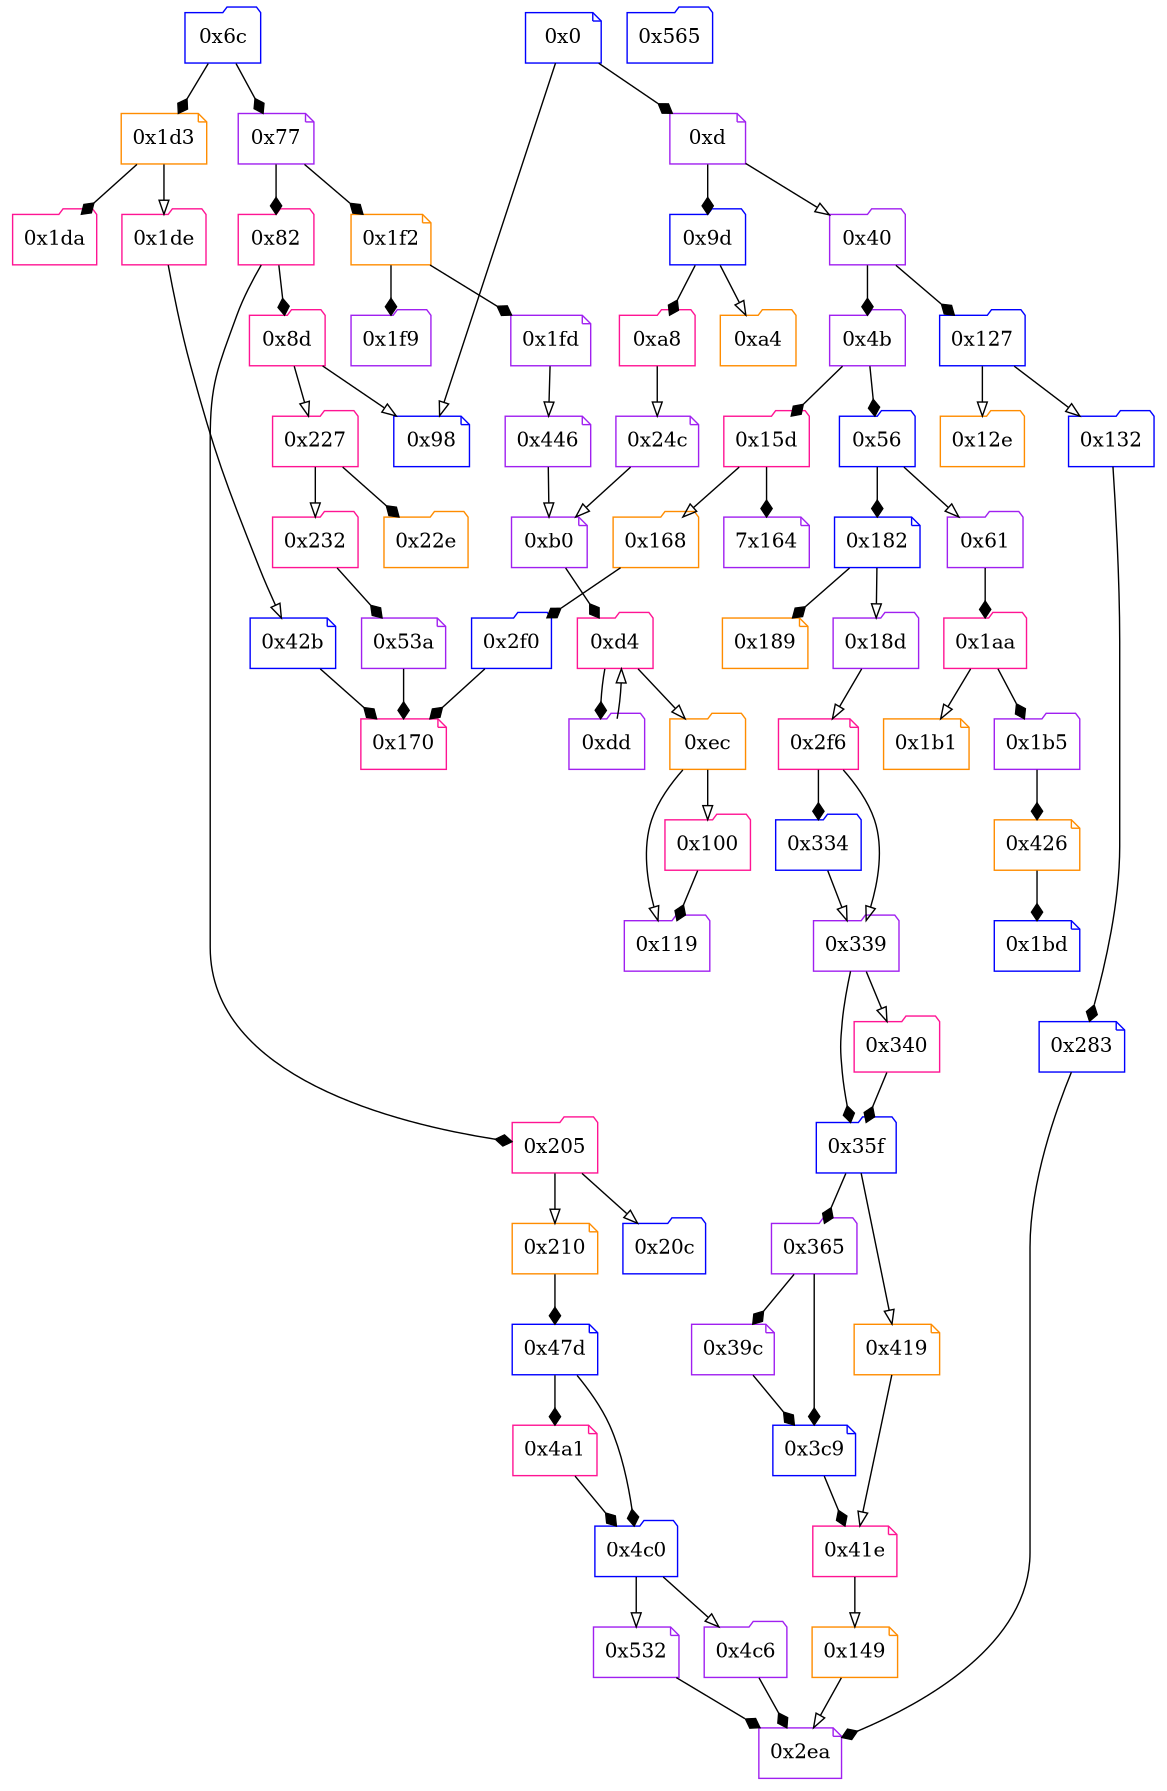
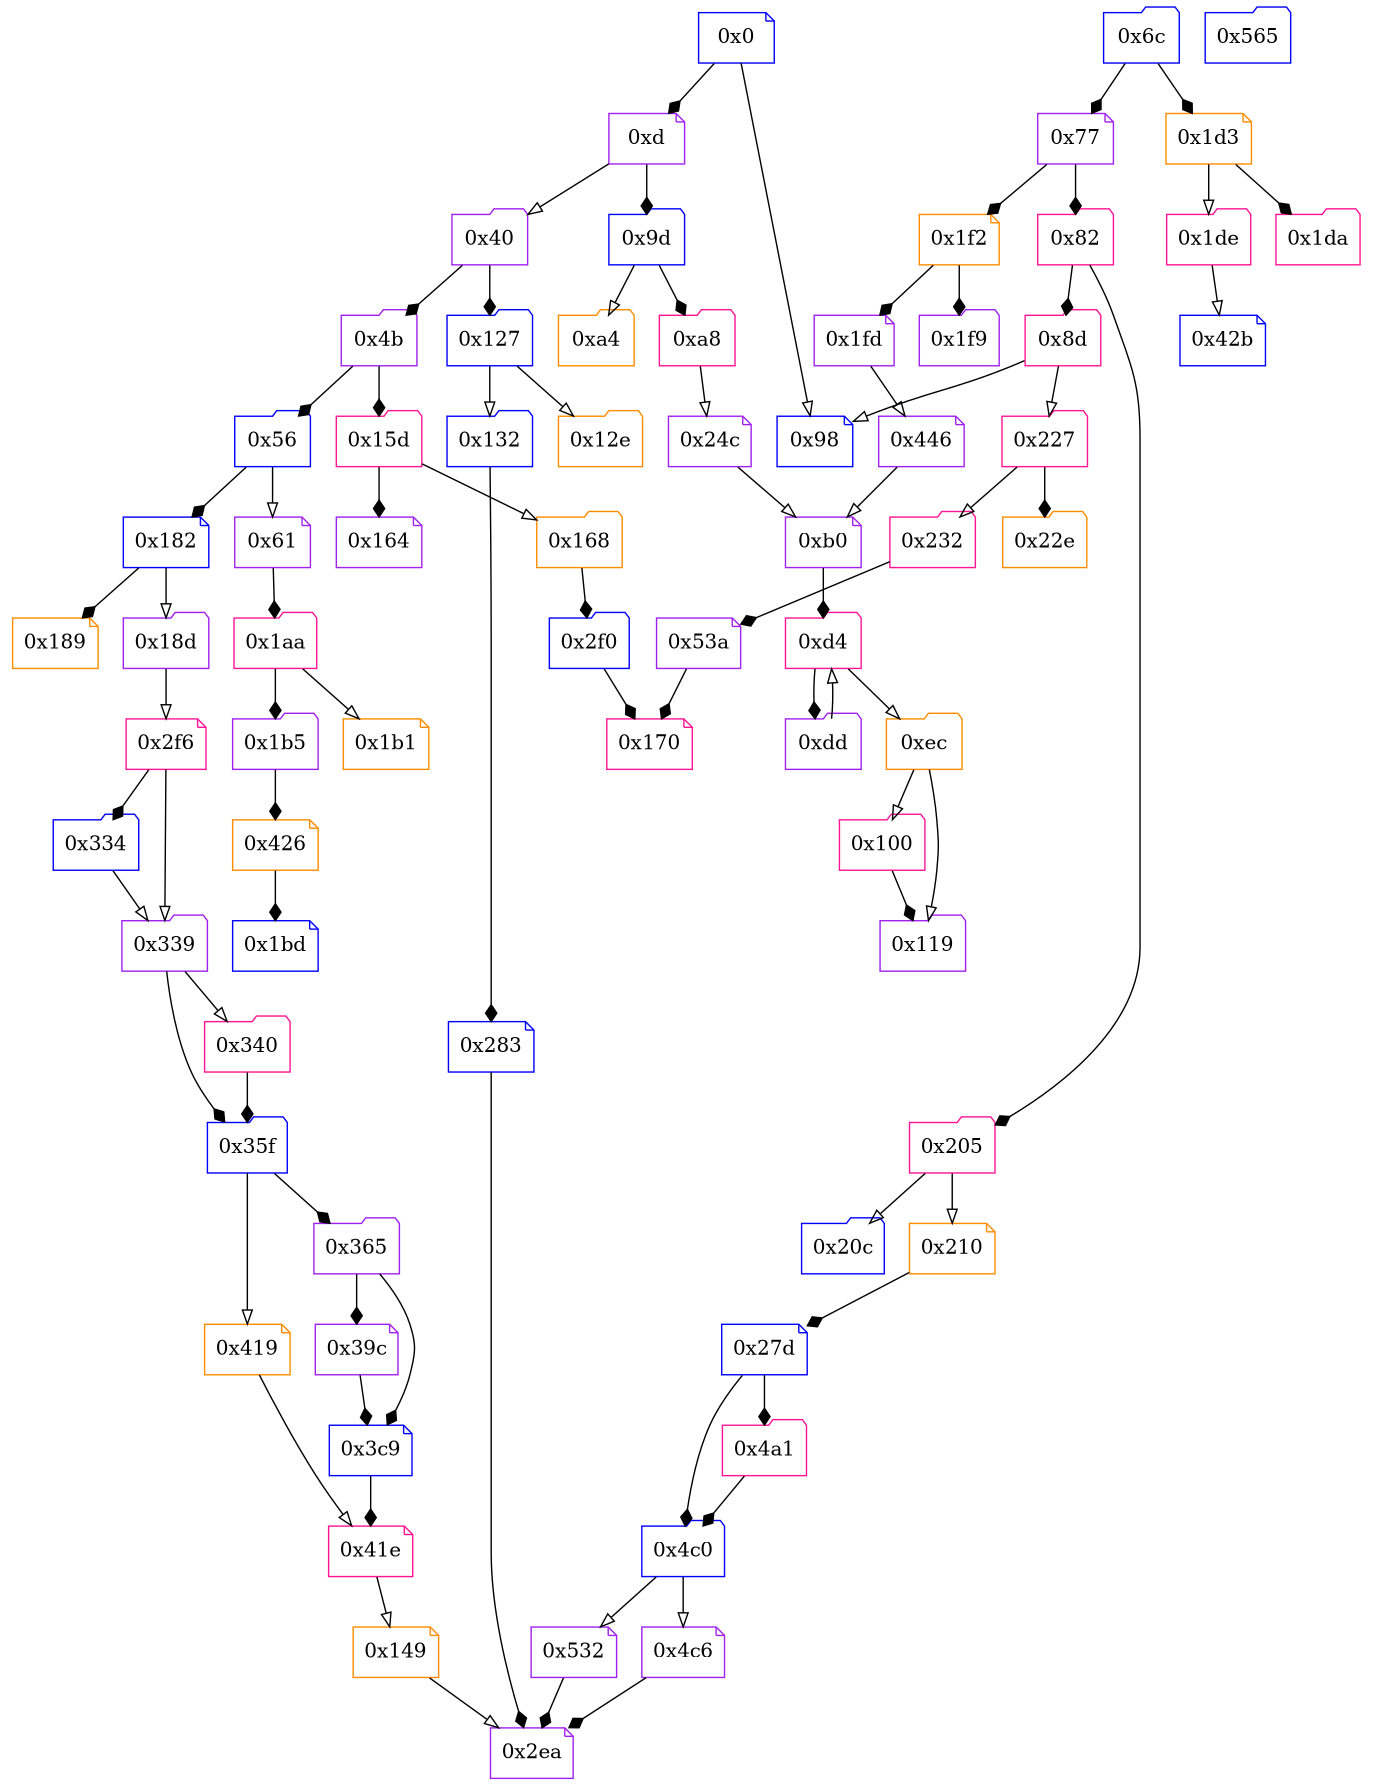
(767, 542) -> (379, 542)
(985, 542) -> (273, 542)
(342, 688) -> none
(555, 1350) -> (764, 1350)
(555, 1450) -> (764, 1450)
(746, 1652) -> (683, 1652)
